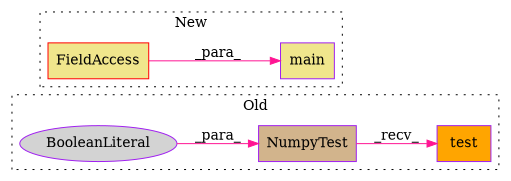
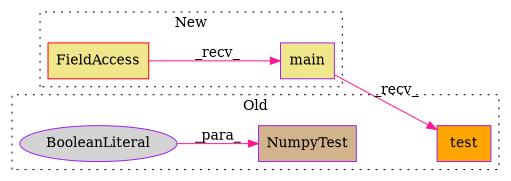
(218, 53) -> (218, 53)
(392, 144) -> (384, 101)
